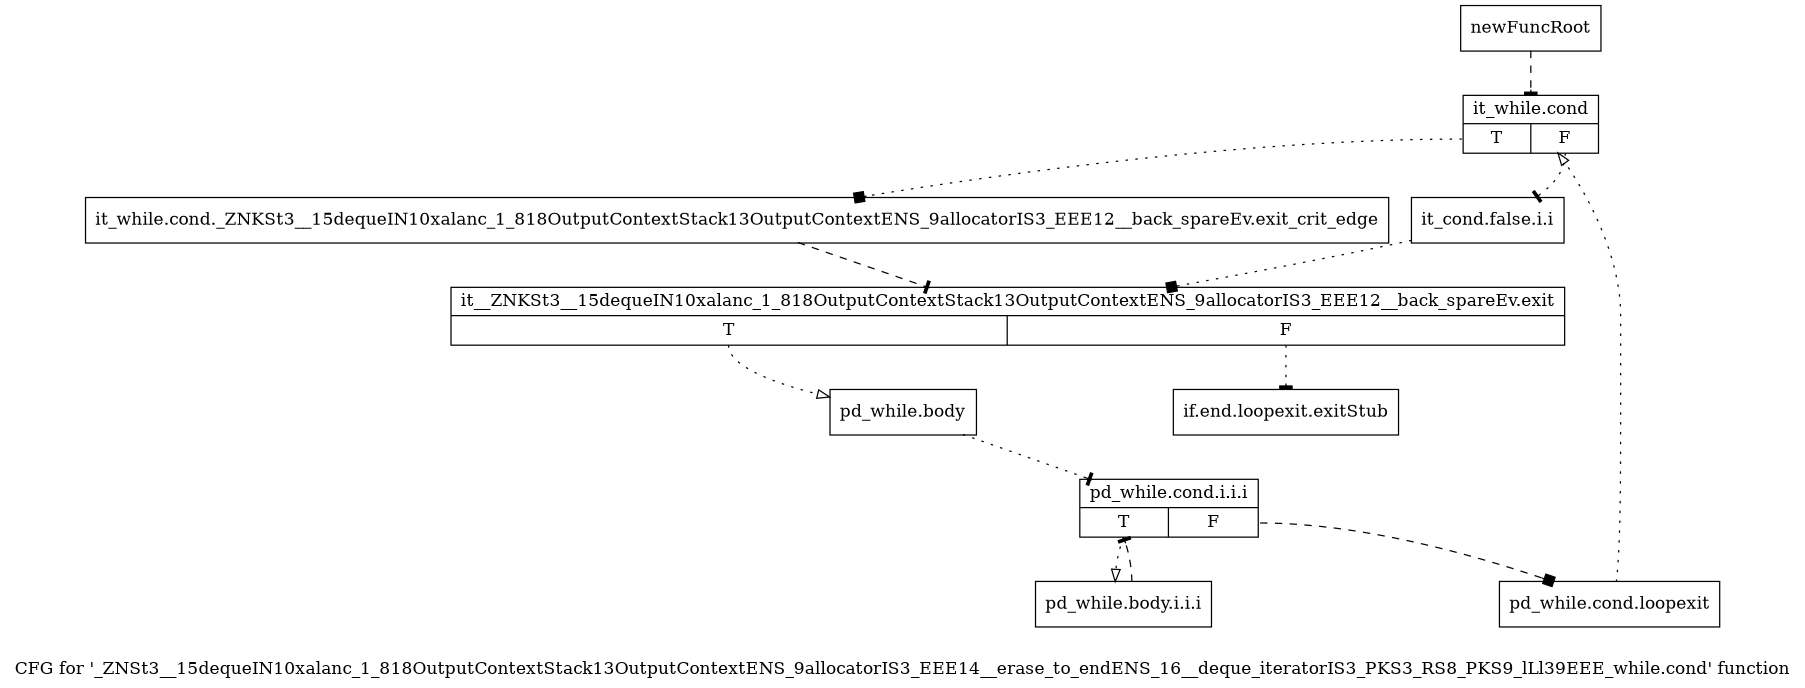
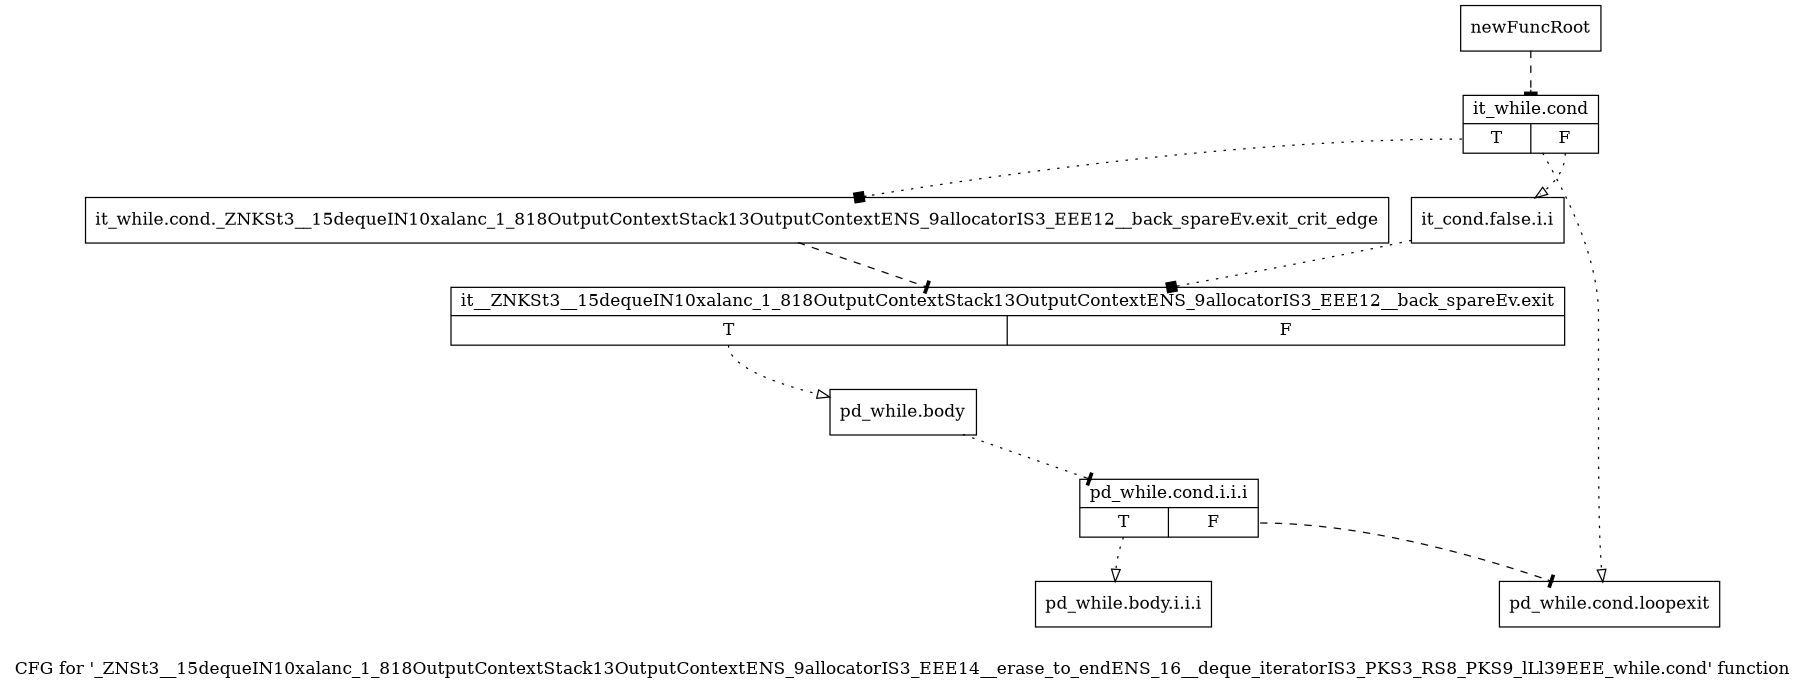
(1558, 177) -> (1561, 170)
(1621, 367) -> (1598, 356)
(1286, 412) -> none
(1403, 540) -> (1403, 540)
(1130, 562) -> none
